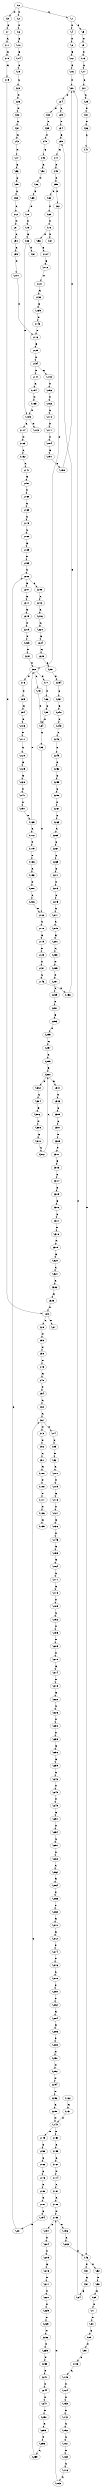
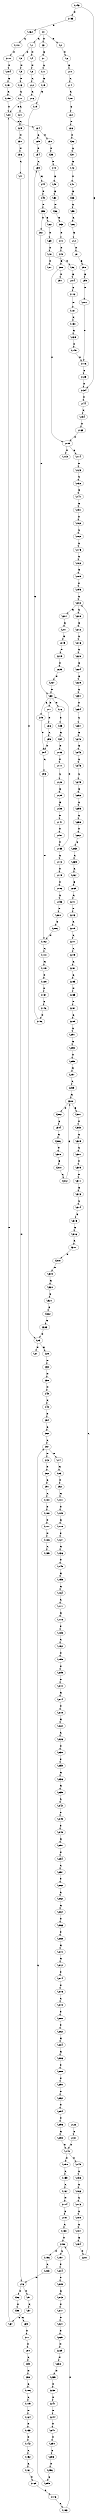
(42, 370) -> (93, 195)
